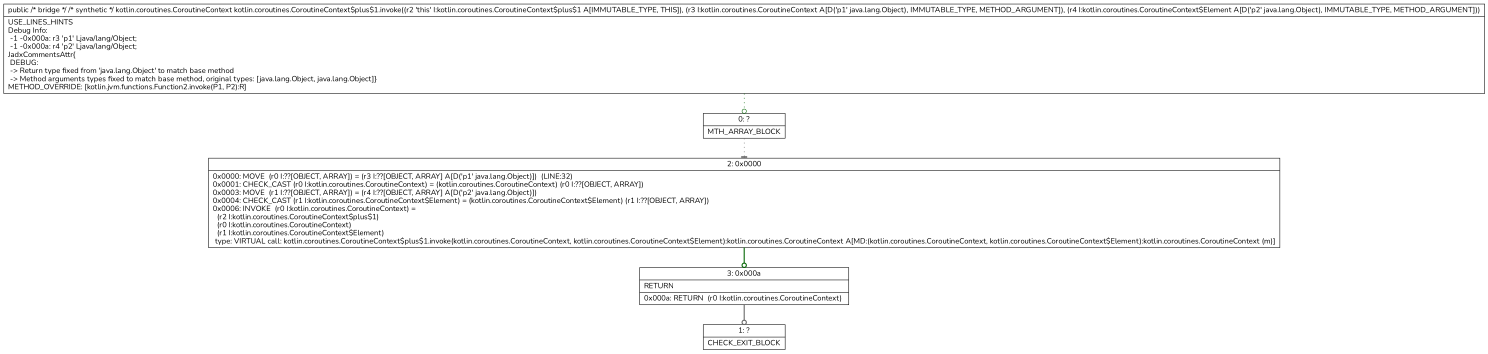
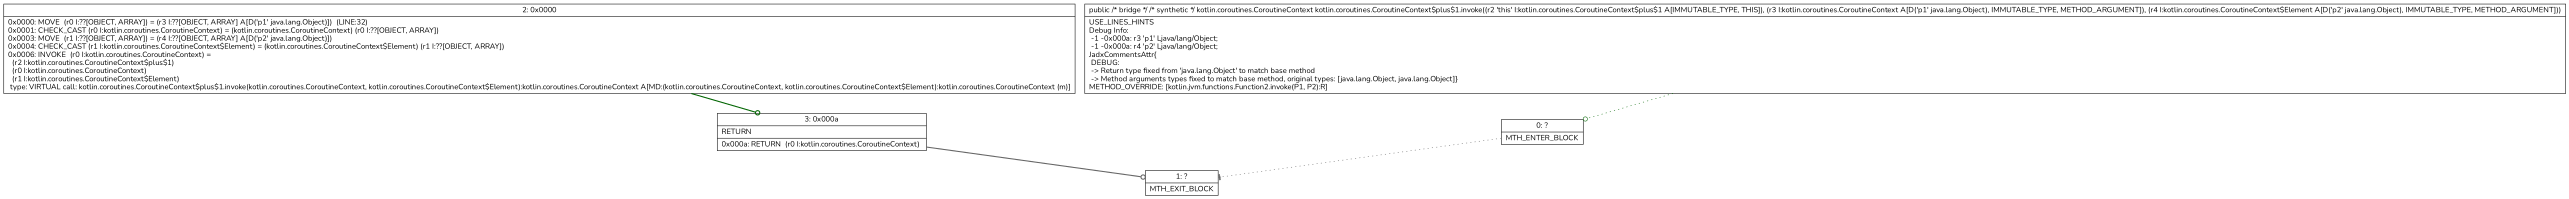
(744, 132) -> (1542, 138)
(744, 147) -> (1361, 158)
(744, 343) -> (1182, 189)
